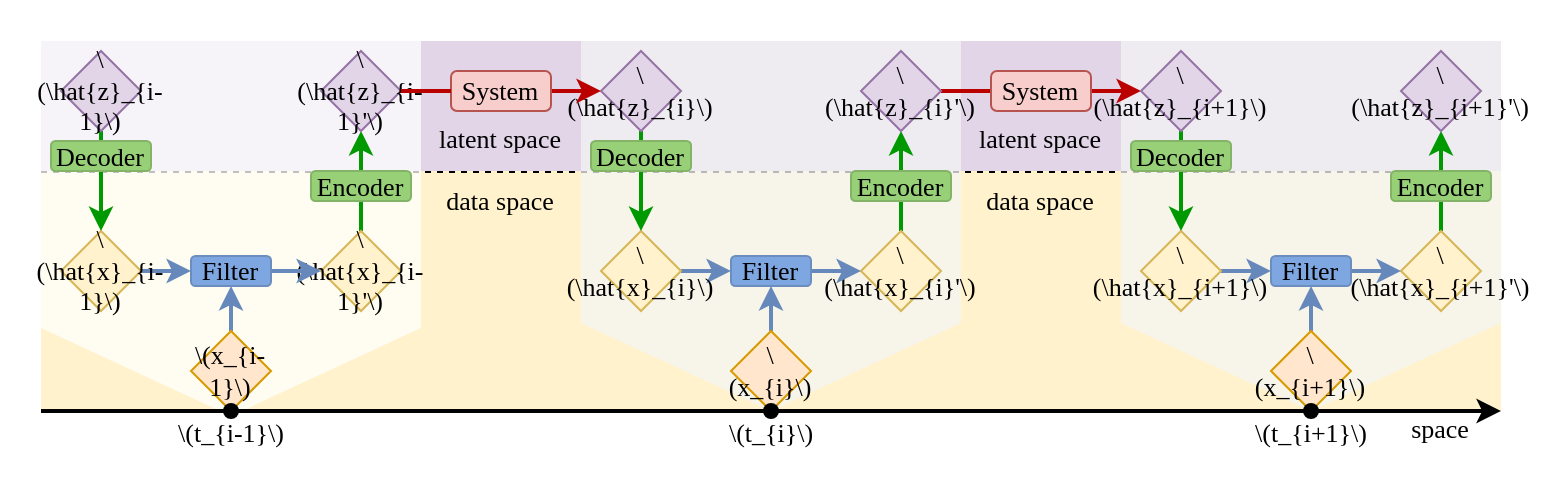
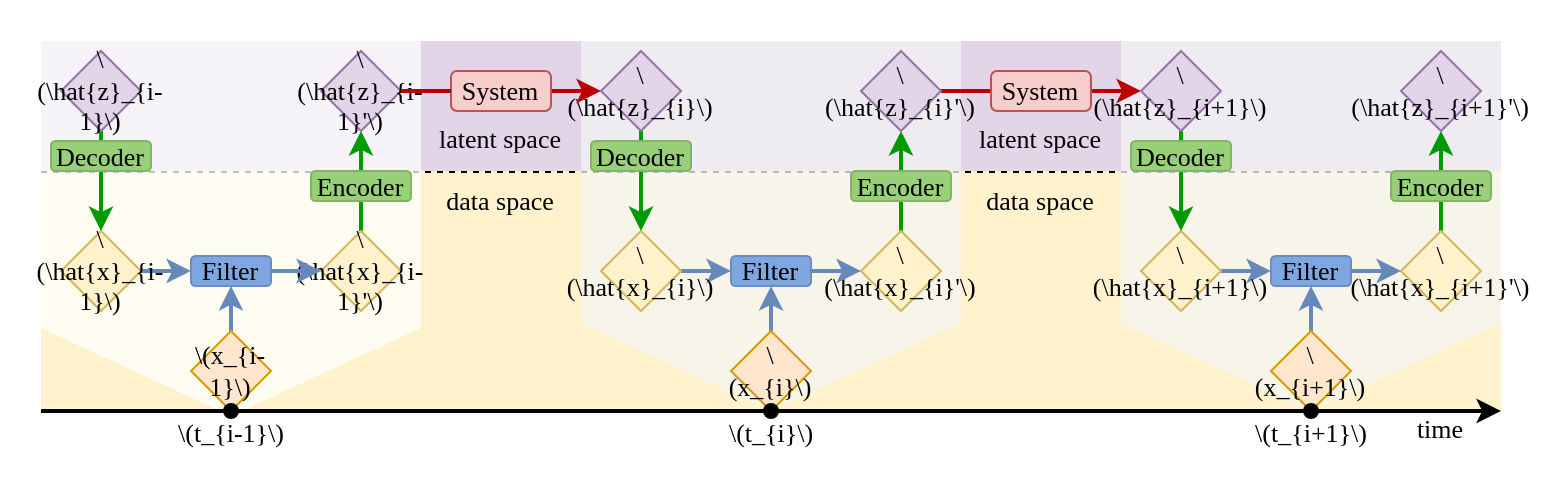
(1441, 429) -> (1441, 429)
